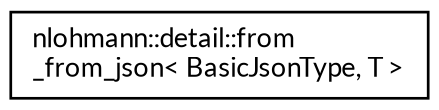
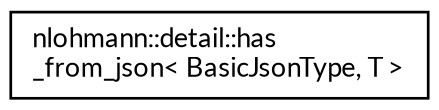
(219, 55) -> (219, 55)
